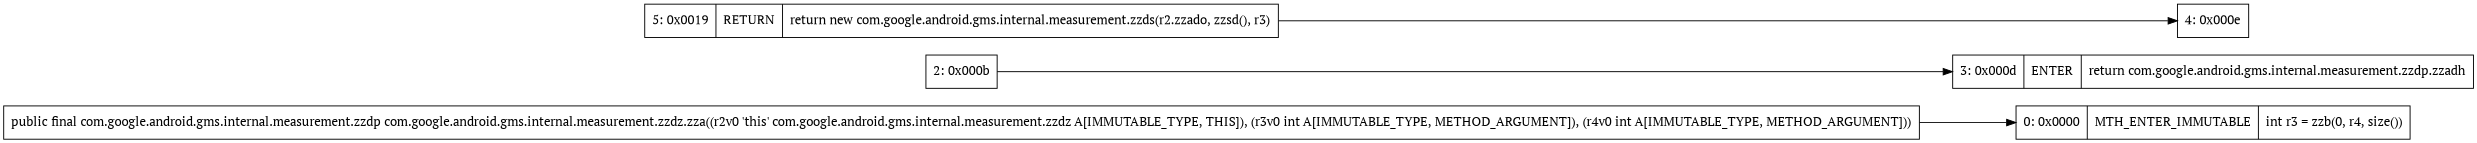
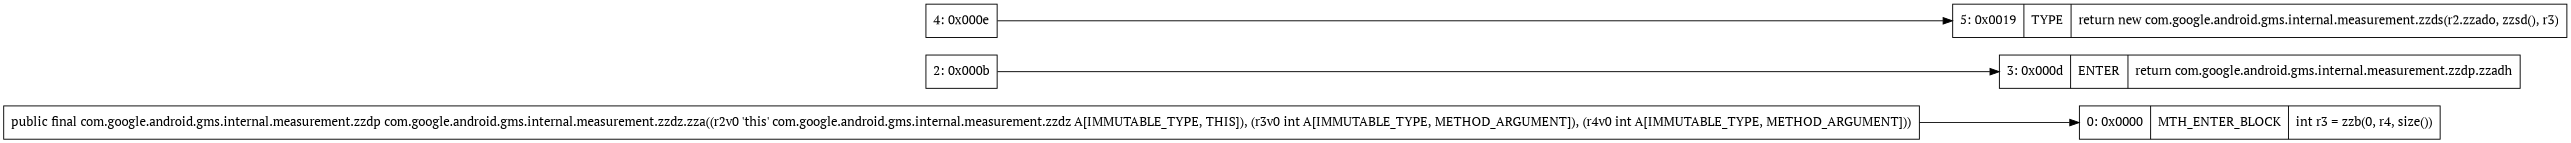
(749, 20) -> (2047, 20)
(1723, 21) -> (1470, 21)
(2173, 122) -> (2220, 122)
